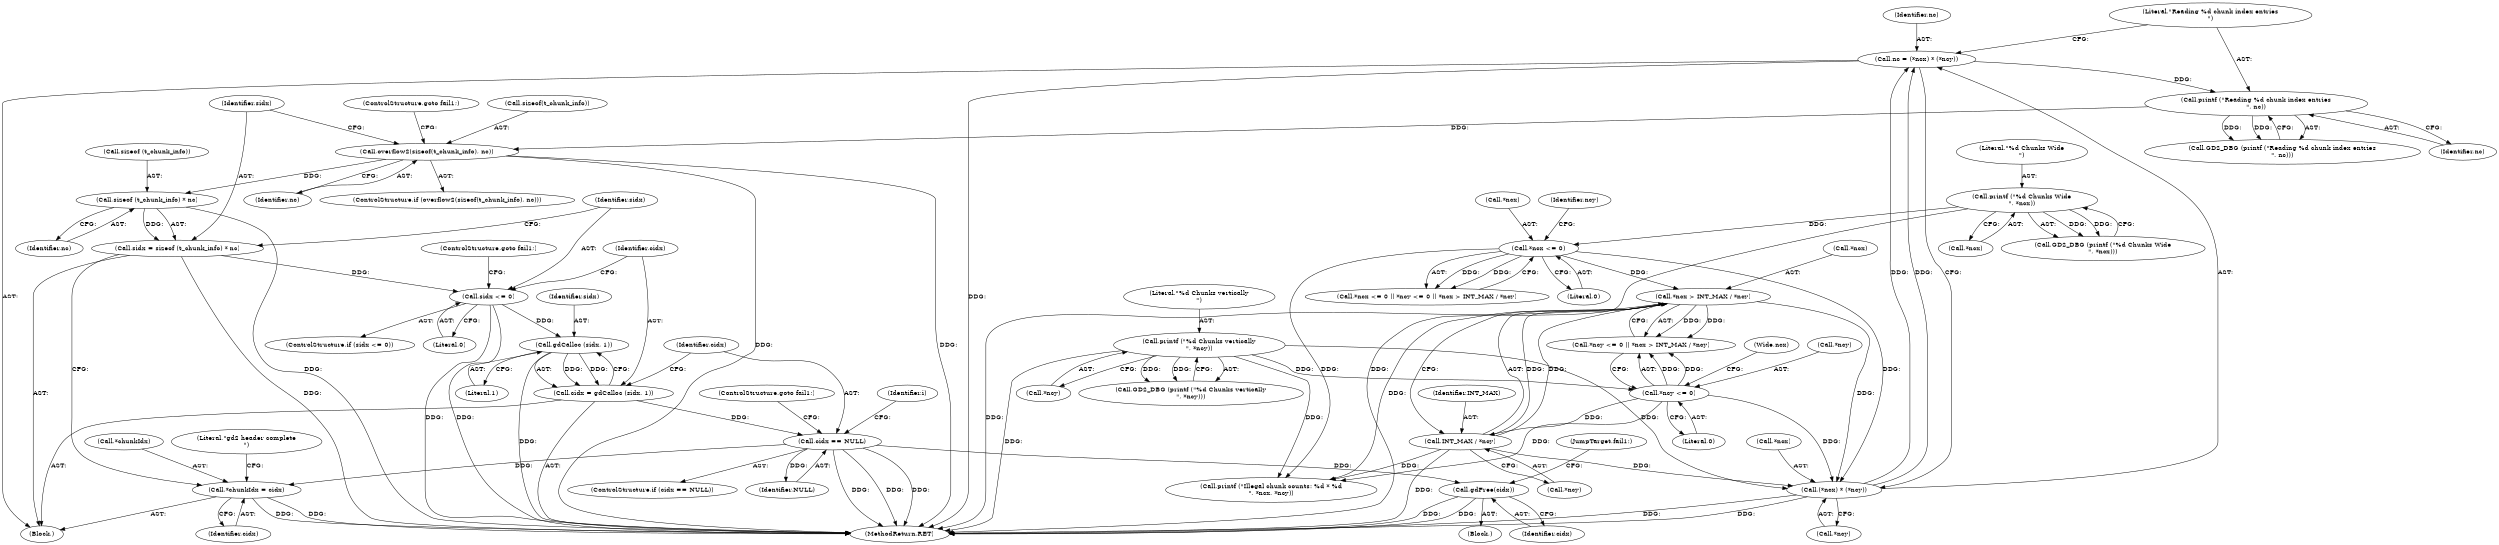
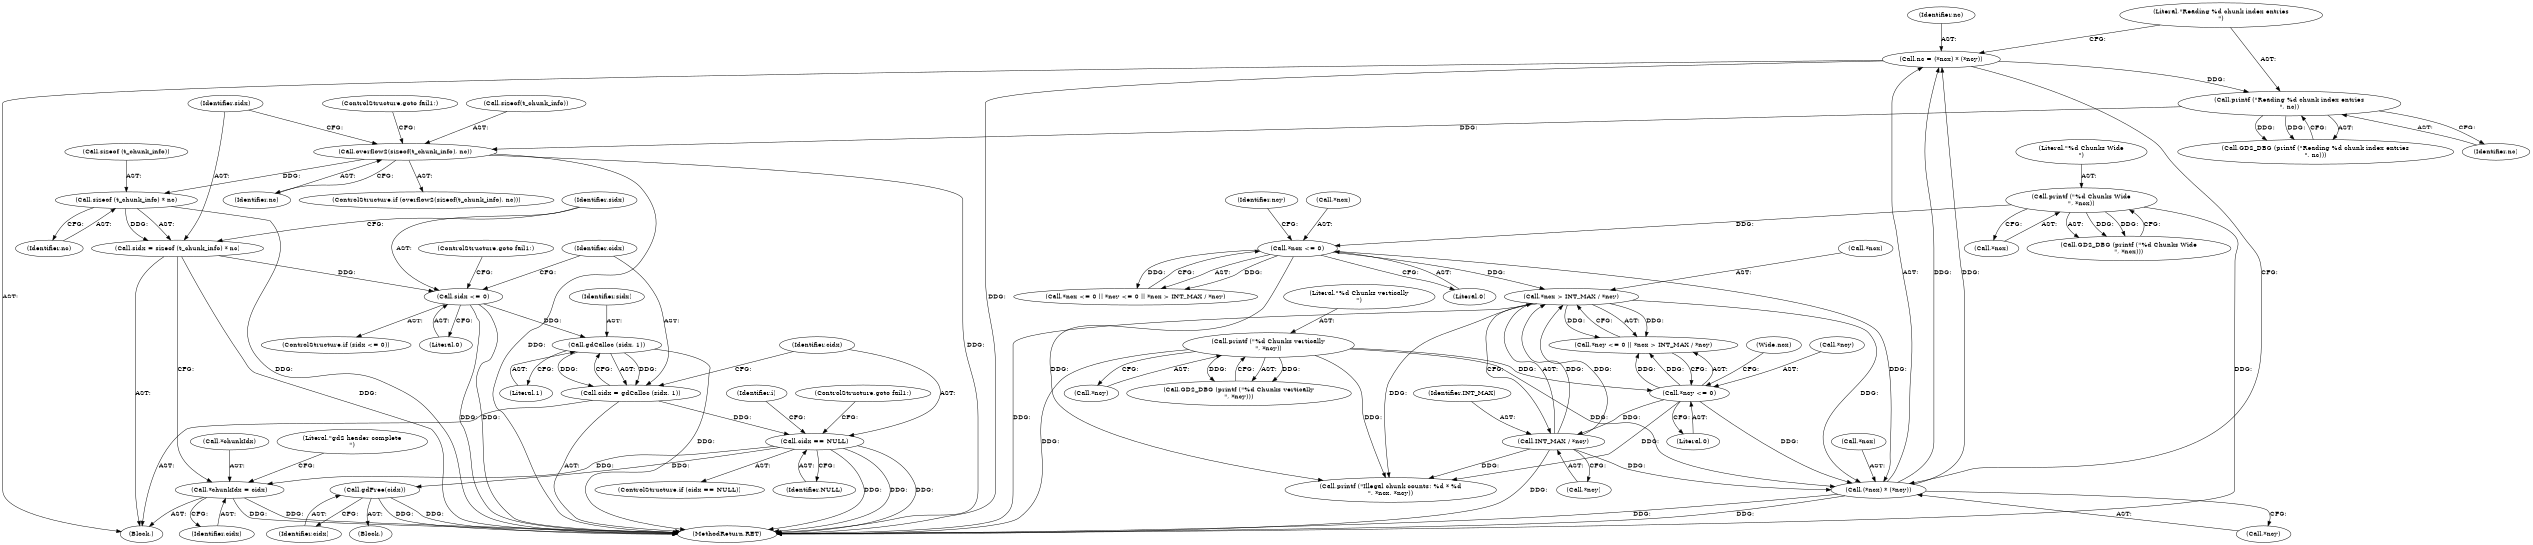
(1601, 442) -> none
(800, 466) -> (828, 466)
